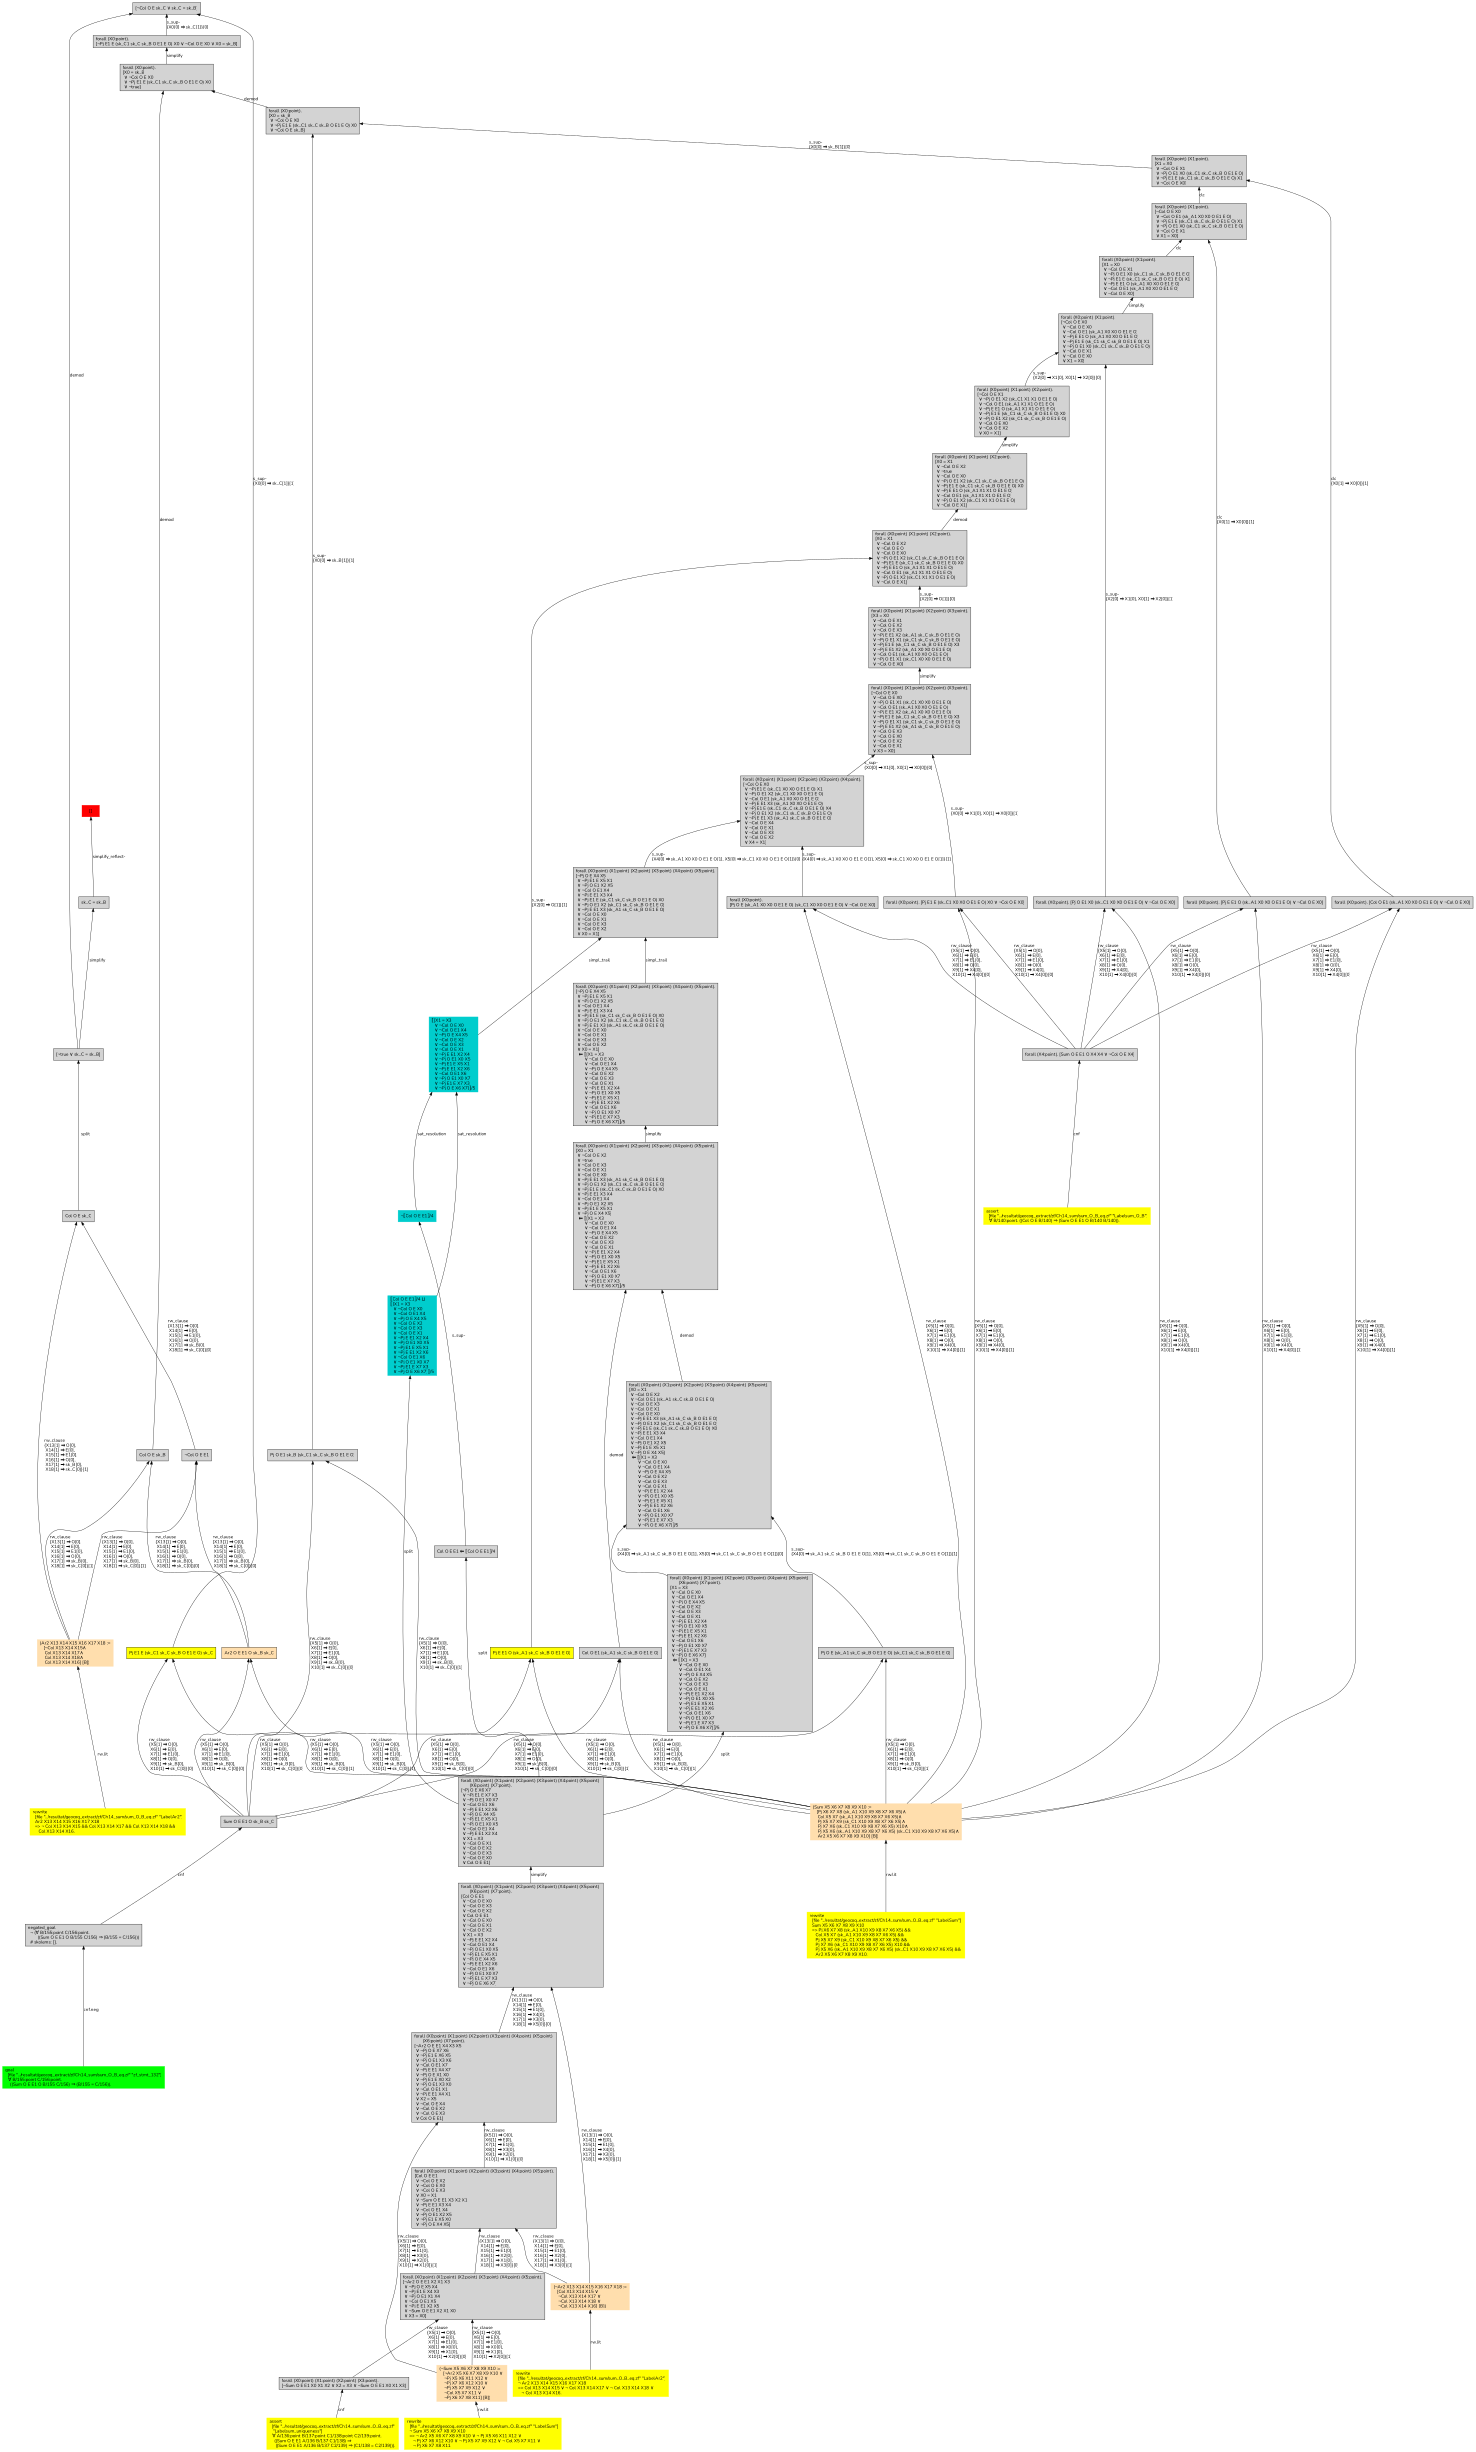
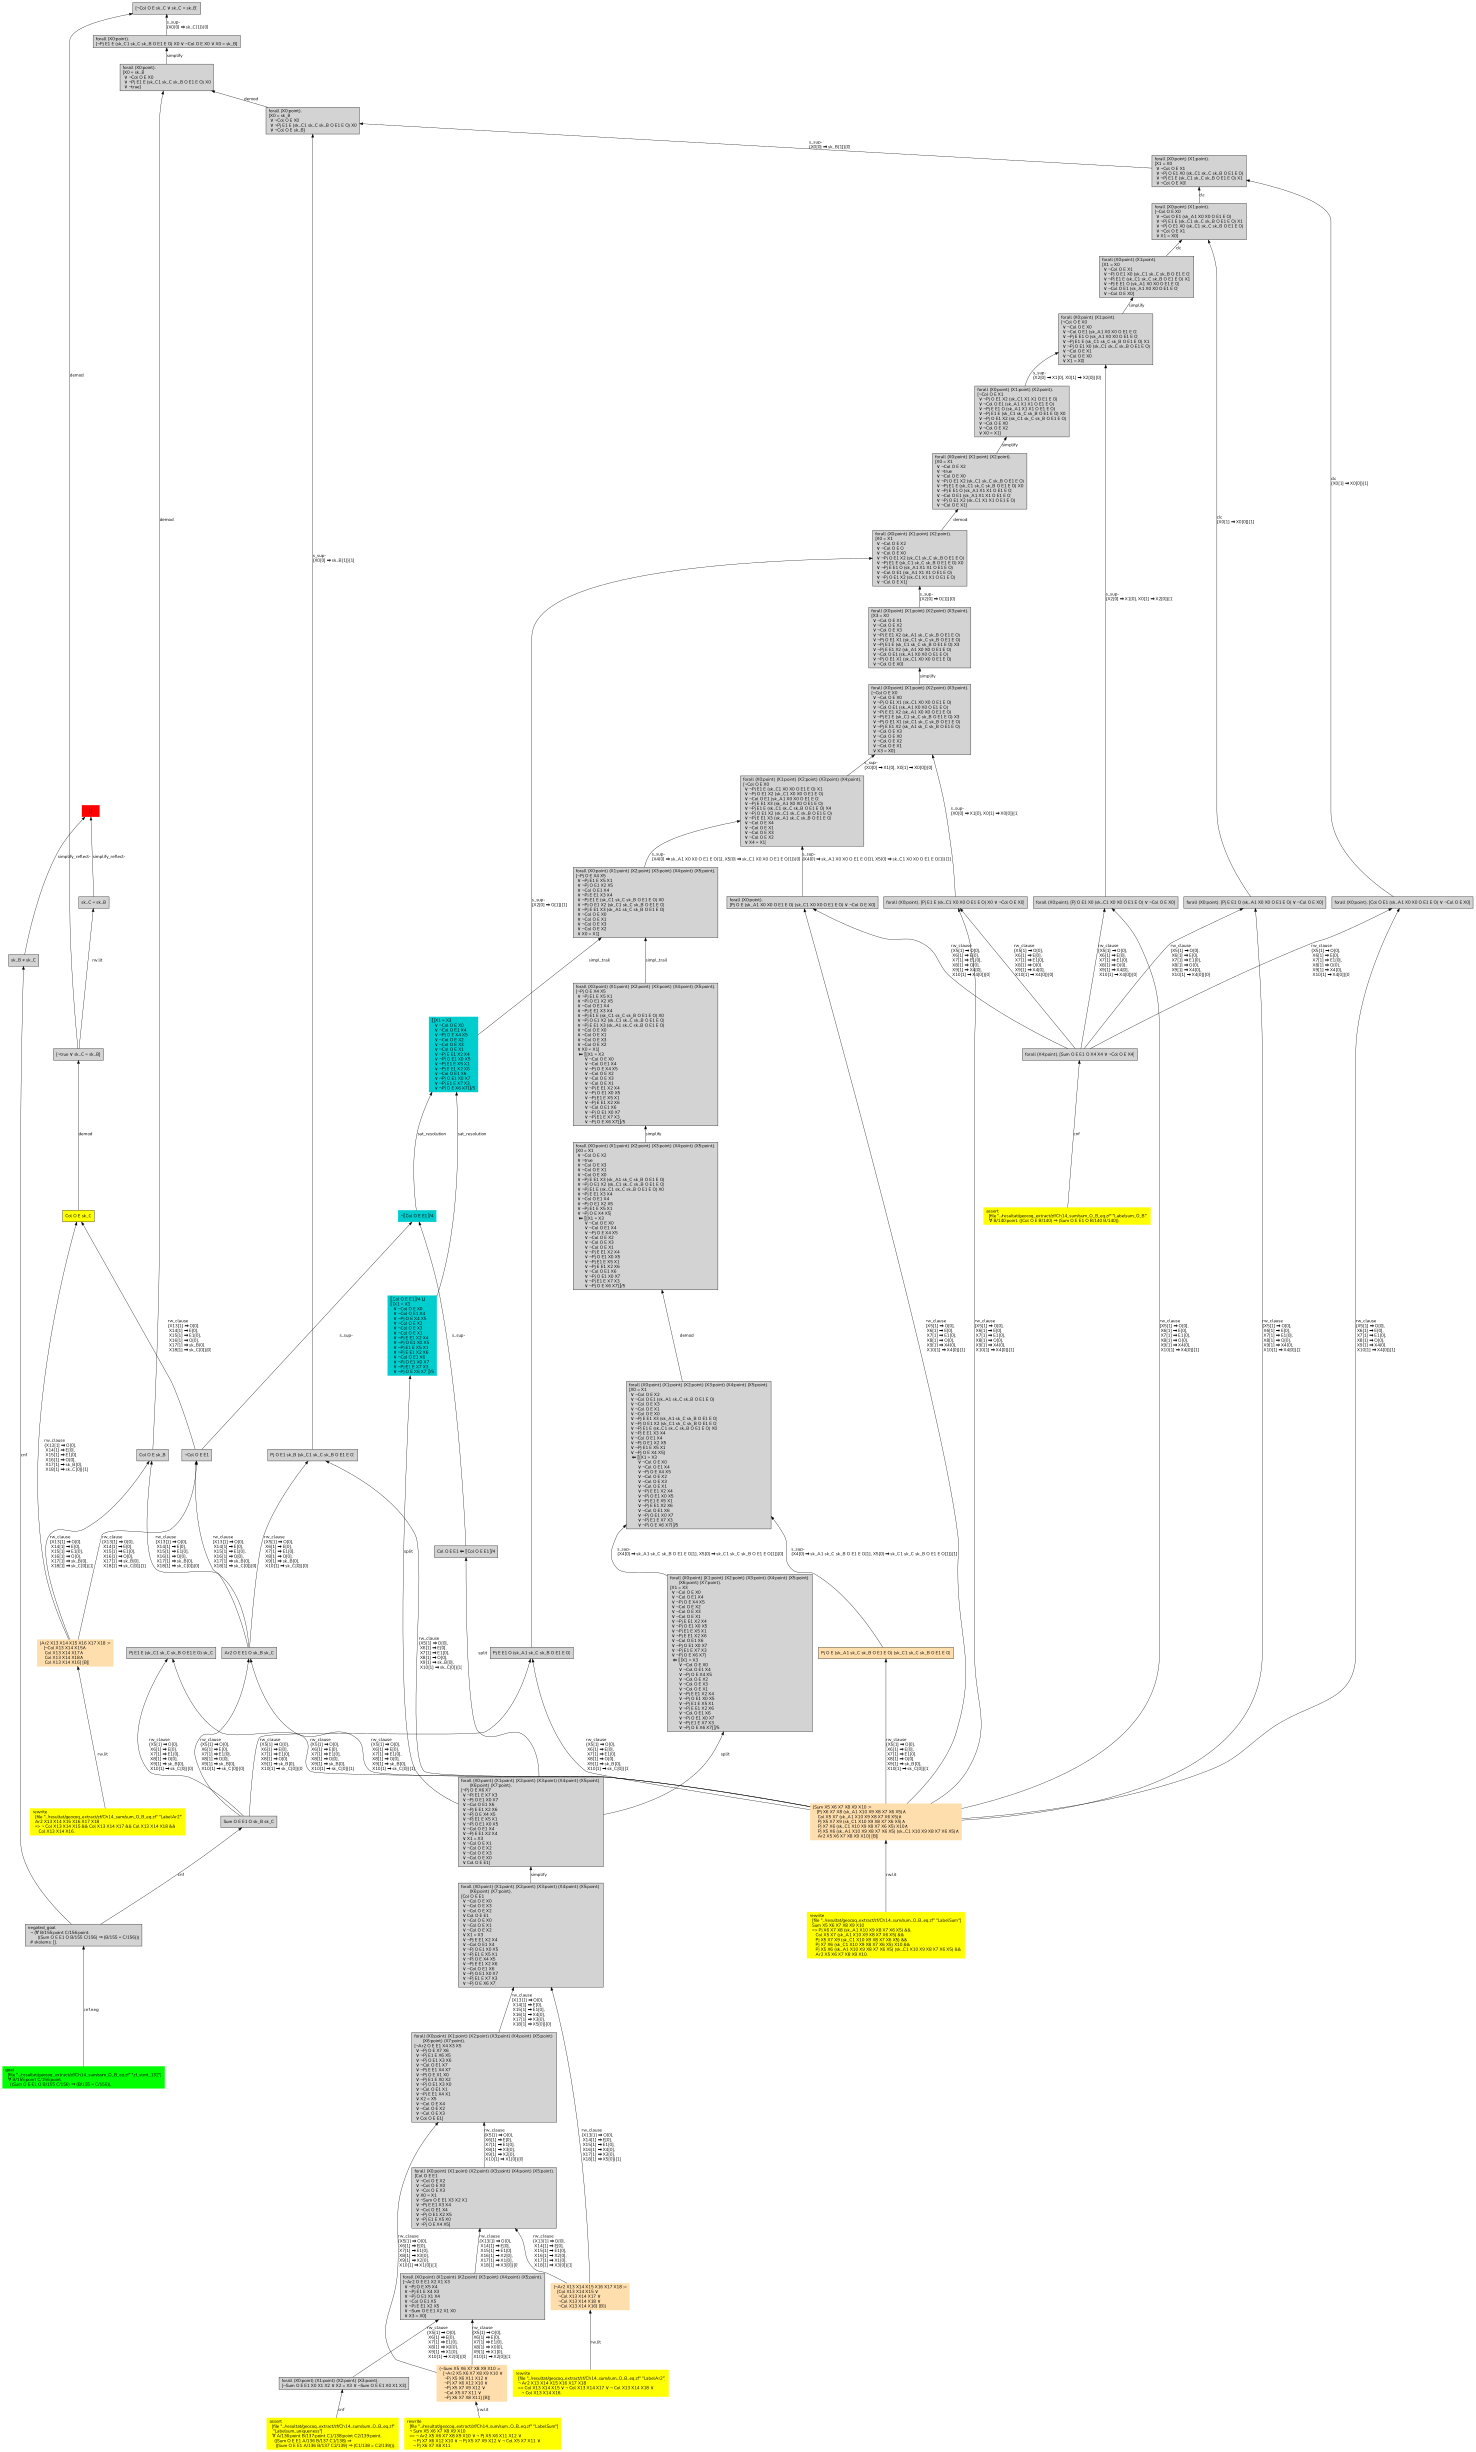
(253, 834) -> none
none -> (24, 960)
(97, 960) -> (97, 960)
(86, 1134) -> (86, 1134)
(78, 1216) -> (78, 1216)
none -> (306, 1337)
(171, 1653) -> (171, 1653)
(249, 1653) -> (249, 1653)
(532, 1653) -> (532, 1653)
(620, 1653) -> none
(886, 1653) -> (886, 1653)
(310, 1656) -> (260, 1550)
(585, 1734) -> none
